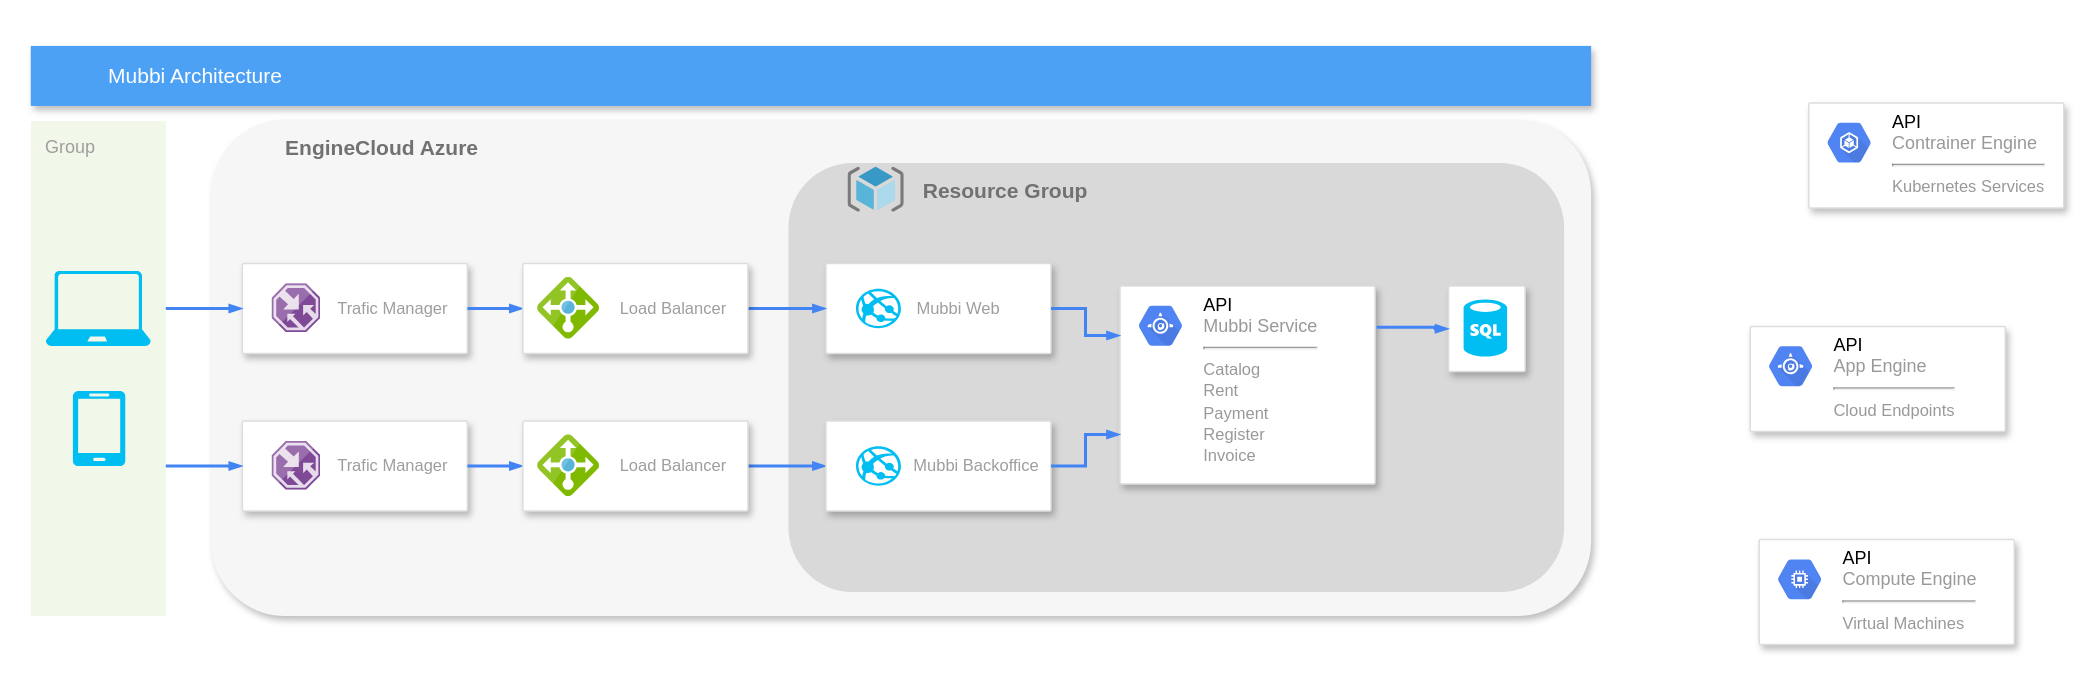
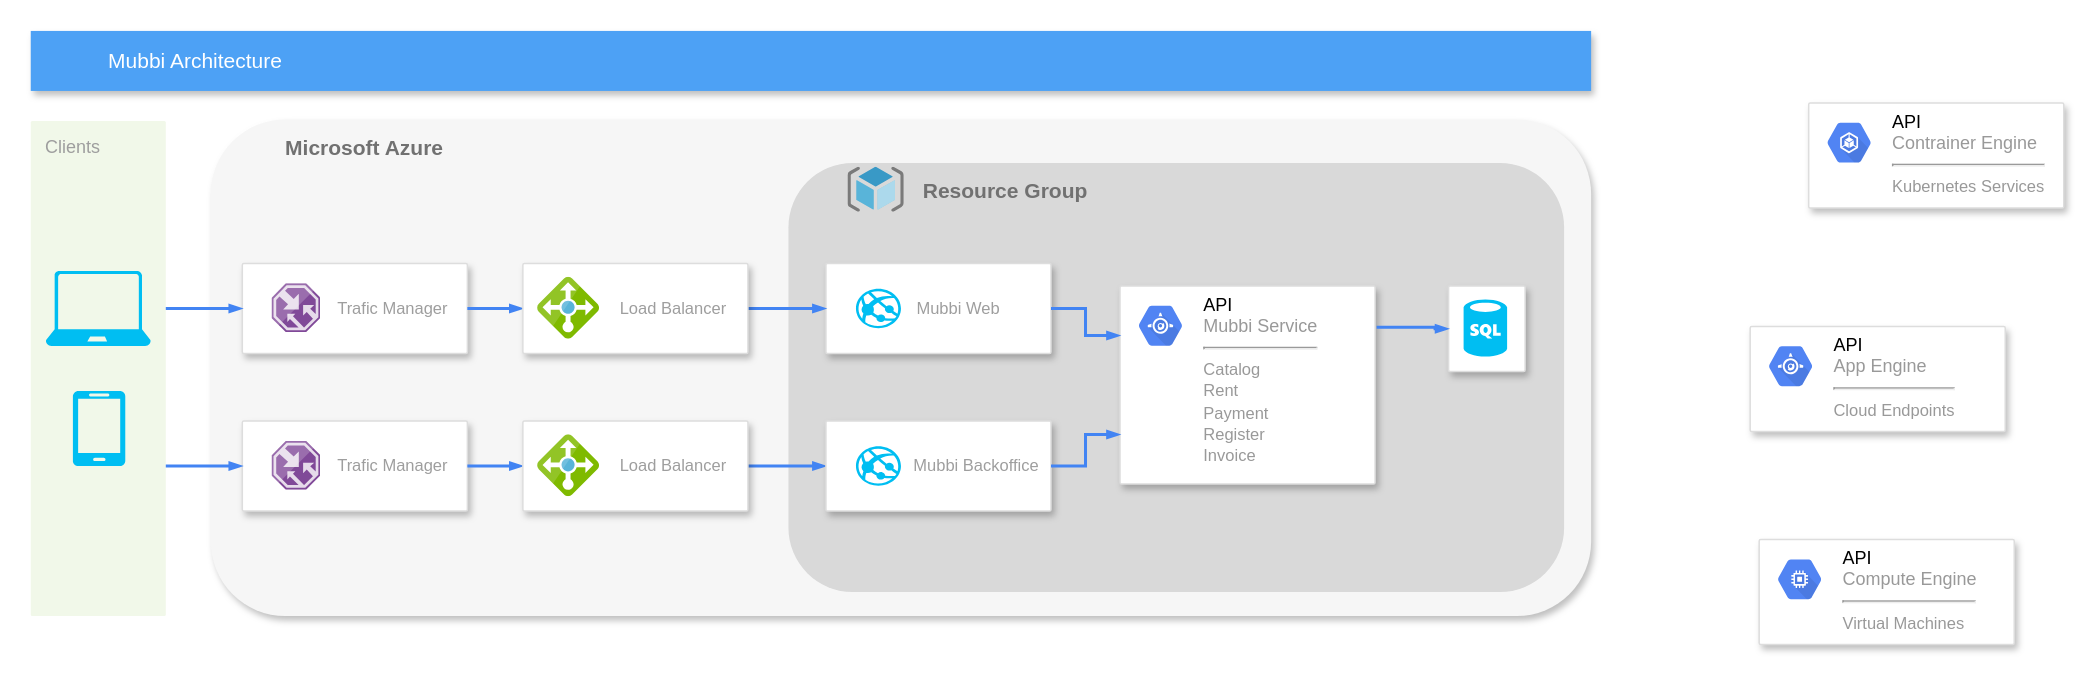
(811, 76) -> (811, 61)
(71, 148) -> (76, 148)
(378, 148) -> (368, 148)
